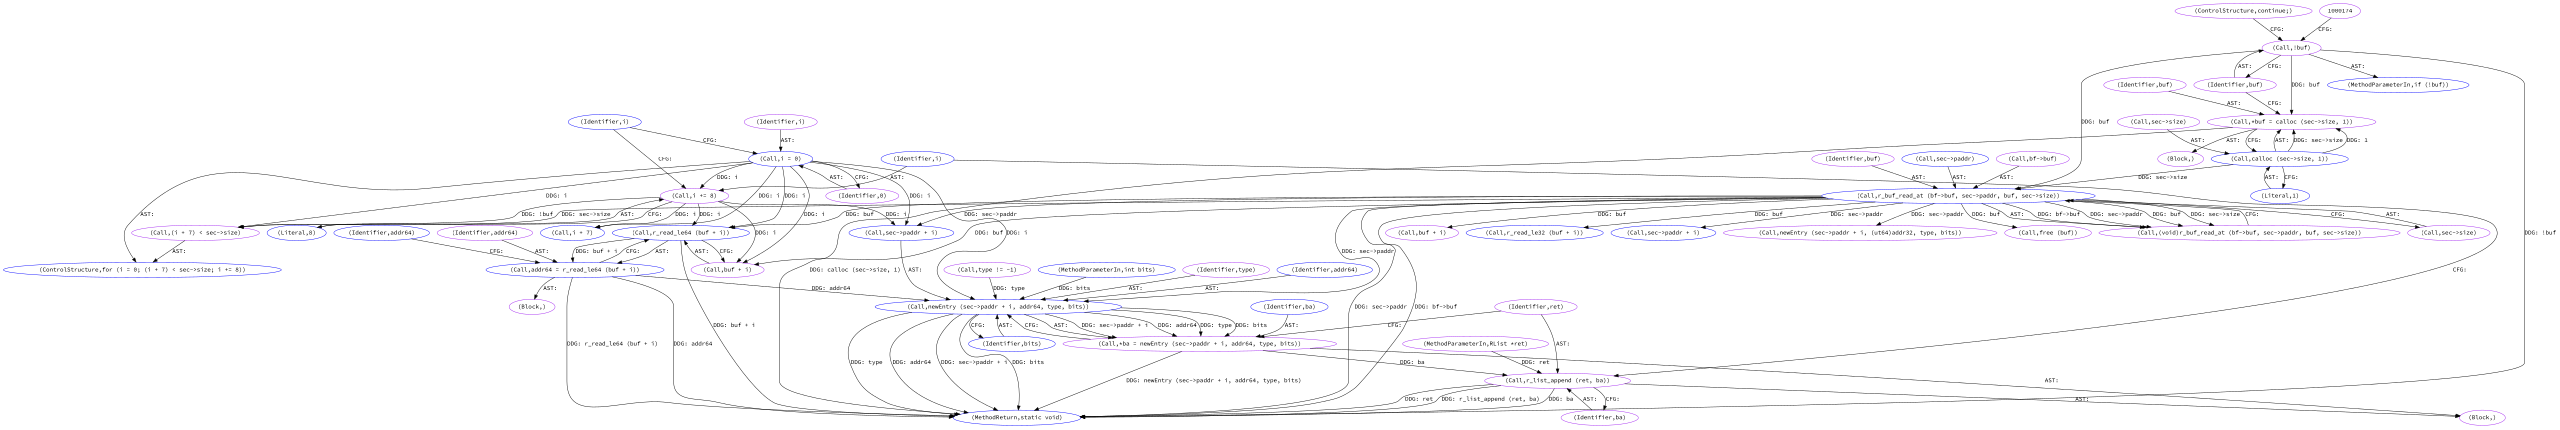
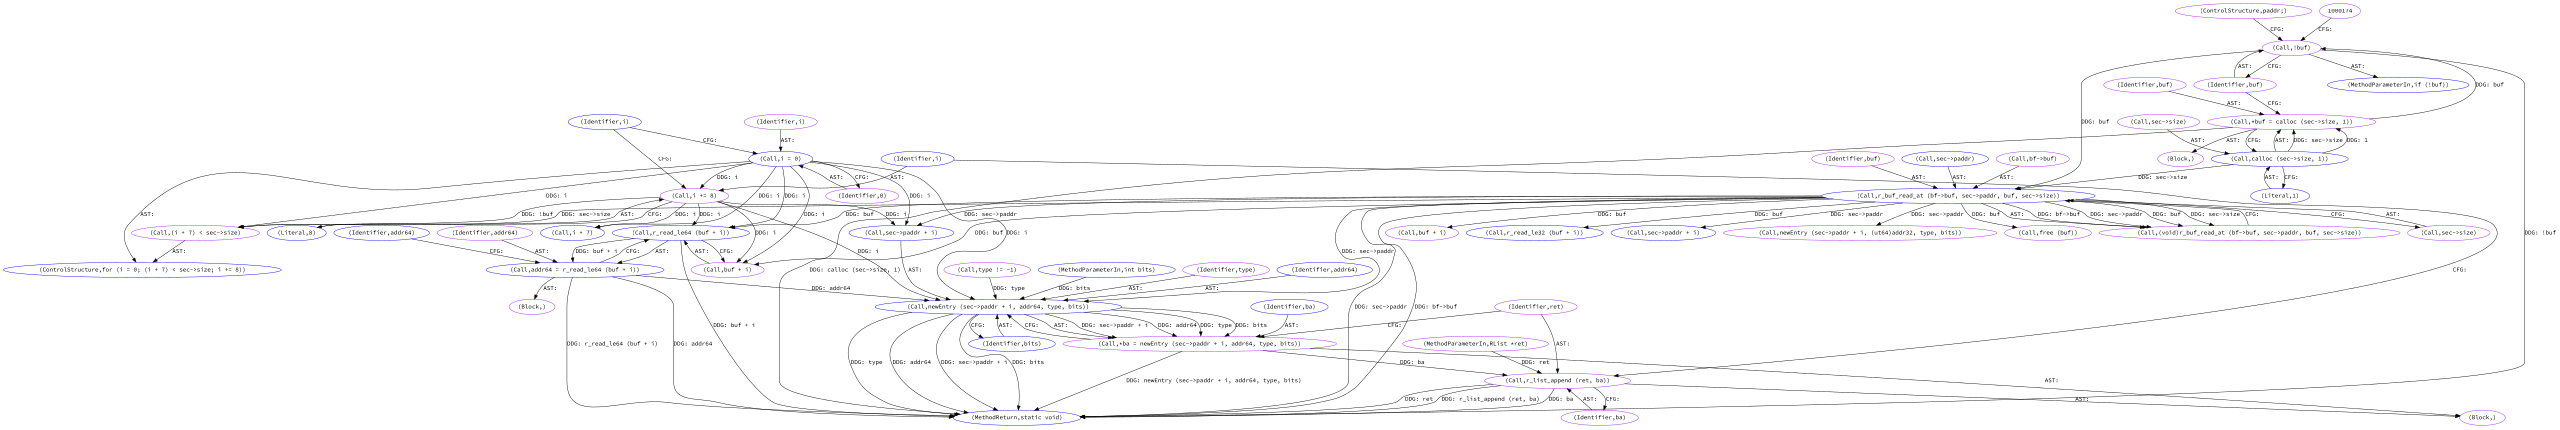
(2244, 11) -> (2244, 11)
(2292, 83) -> (2462, 69)
none -> (831, 241)
